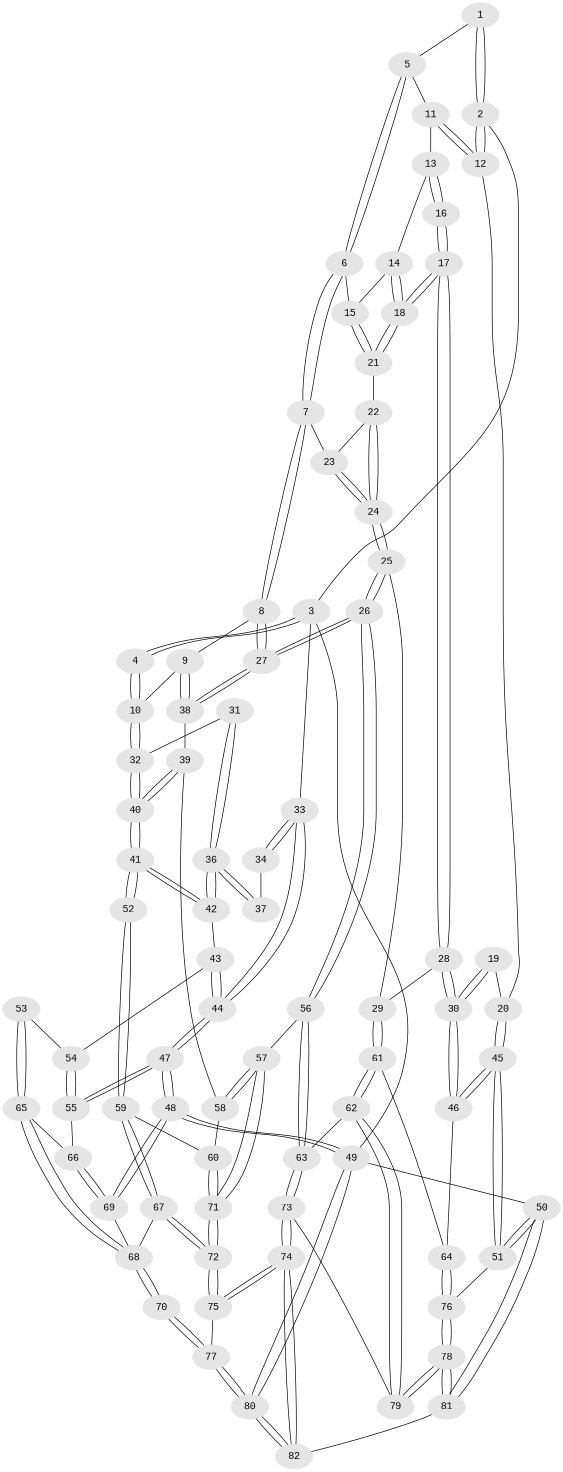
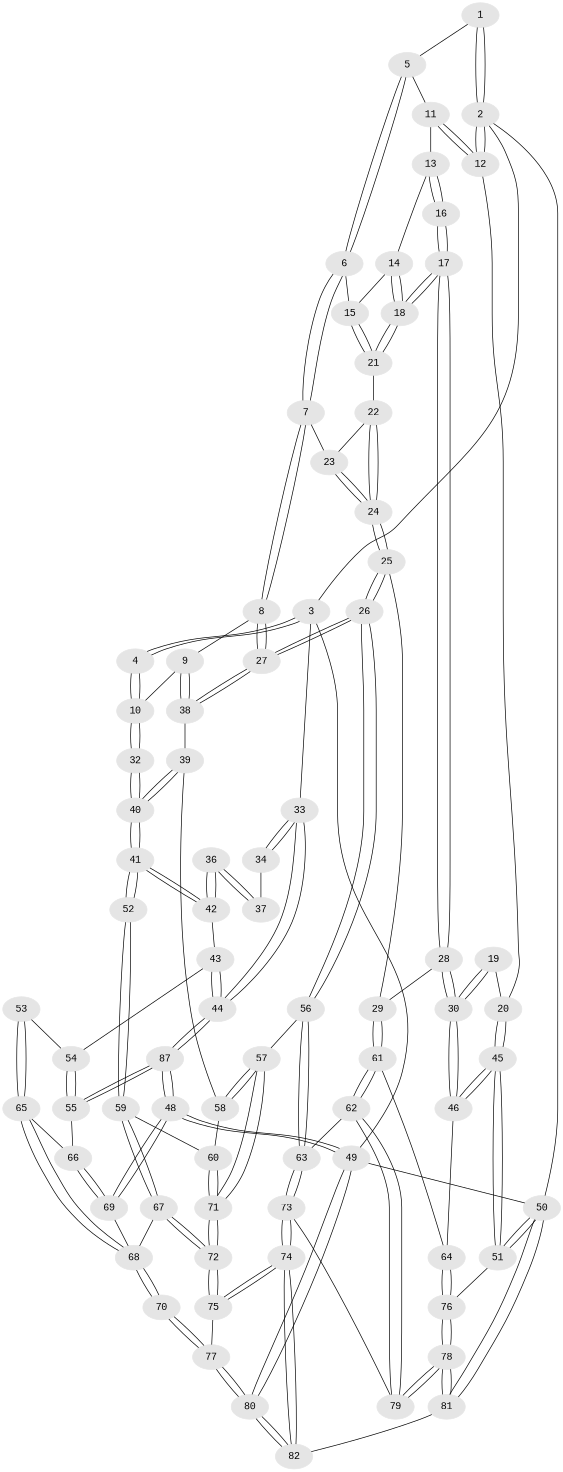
none -> (558, 648)
(235, 711) -> none
(165, 1059) -> (165, 1059)
